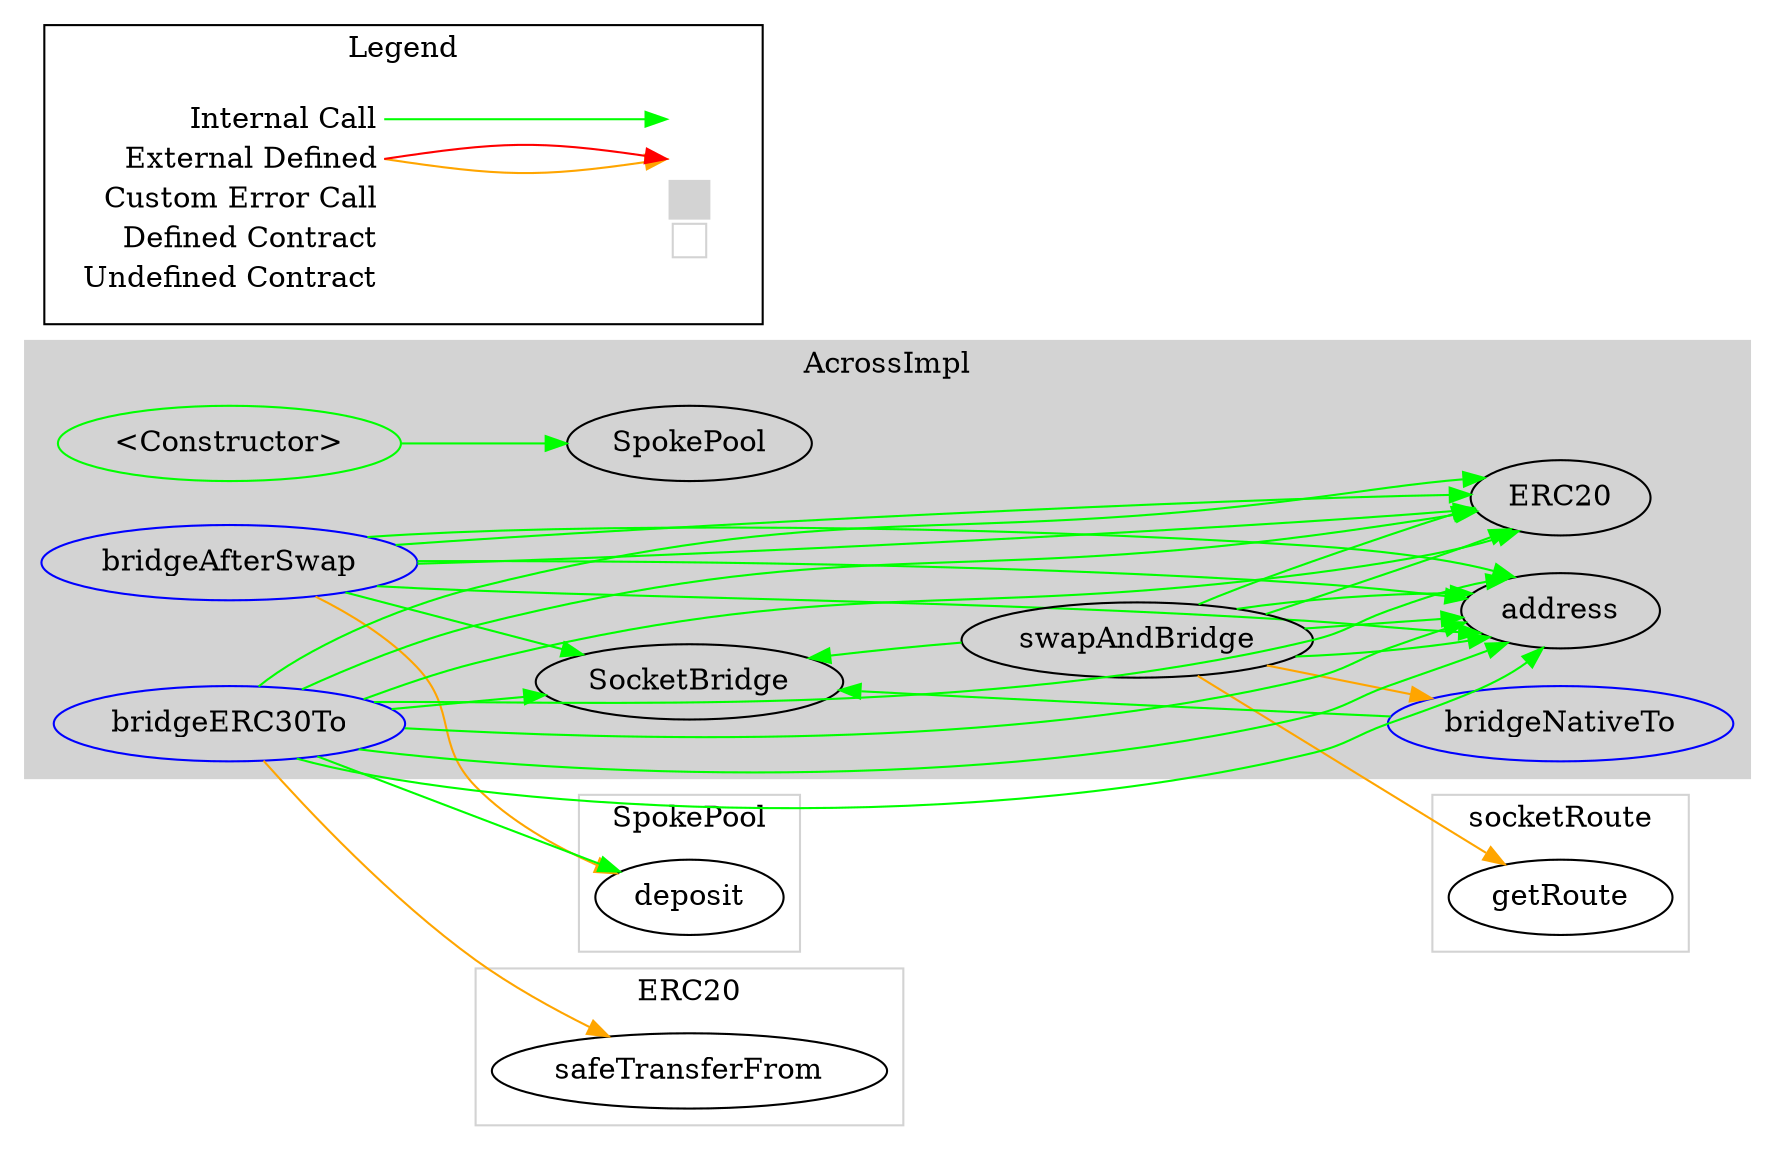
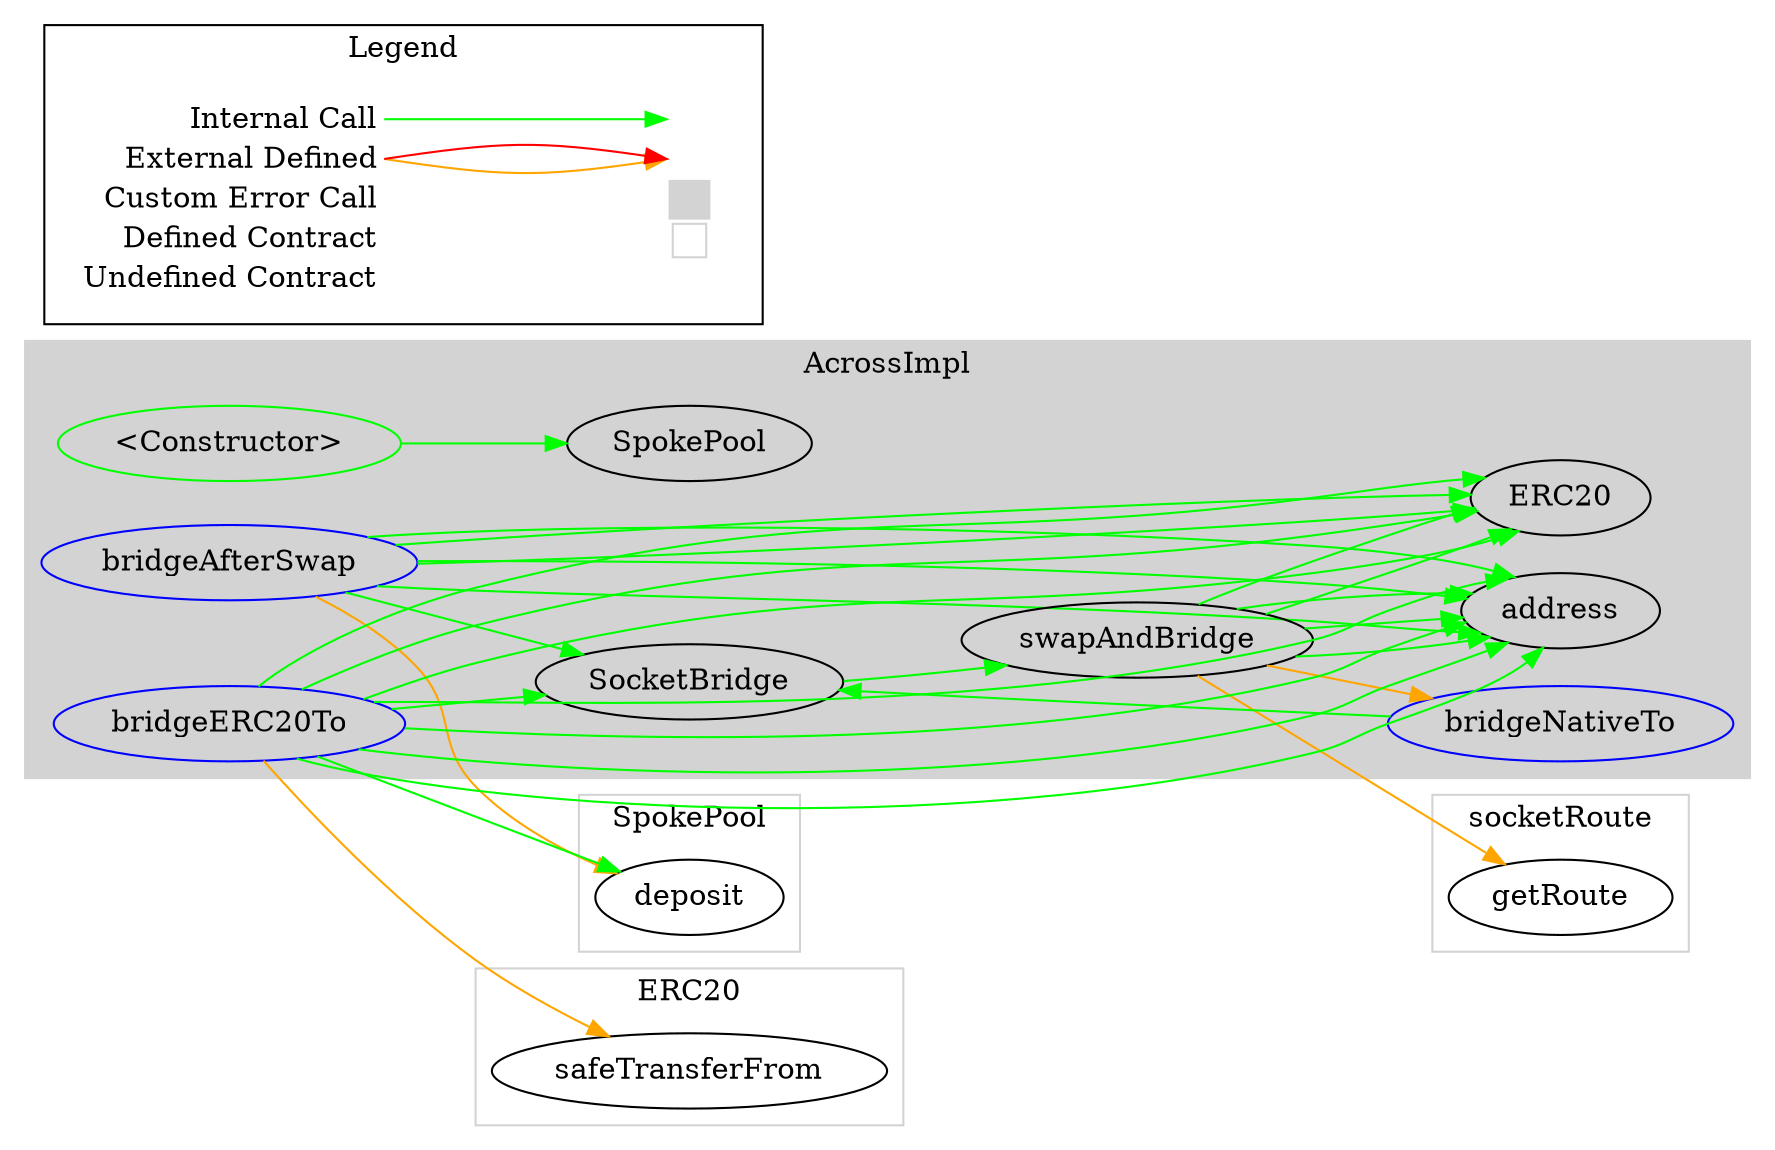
(896, 649) -> (914, 675)
(229, 724) -> (229, 724)
